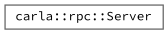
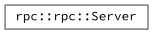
(84, 17) -> (77, 17)
